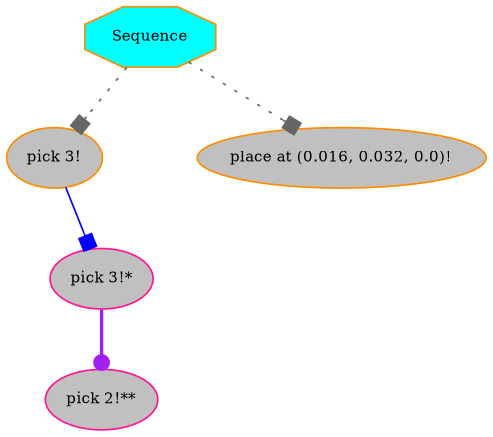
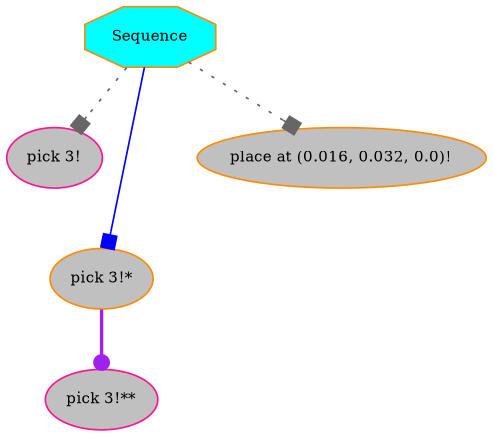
(55, 158) -> (55, 158)
(75, 210) -> (128, 150)
(102, 279) -> (102, 279)
(102, 400) -> (102, 400)
